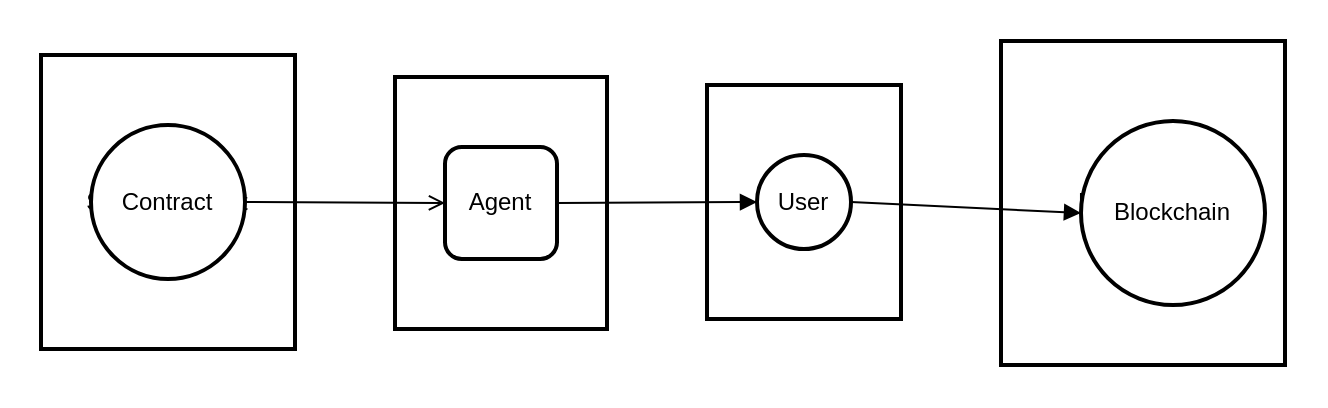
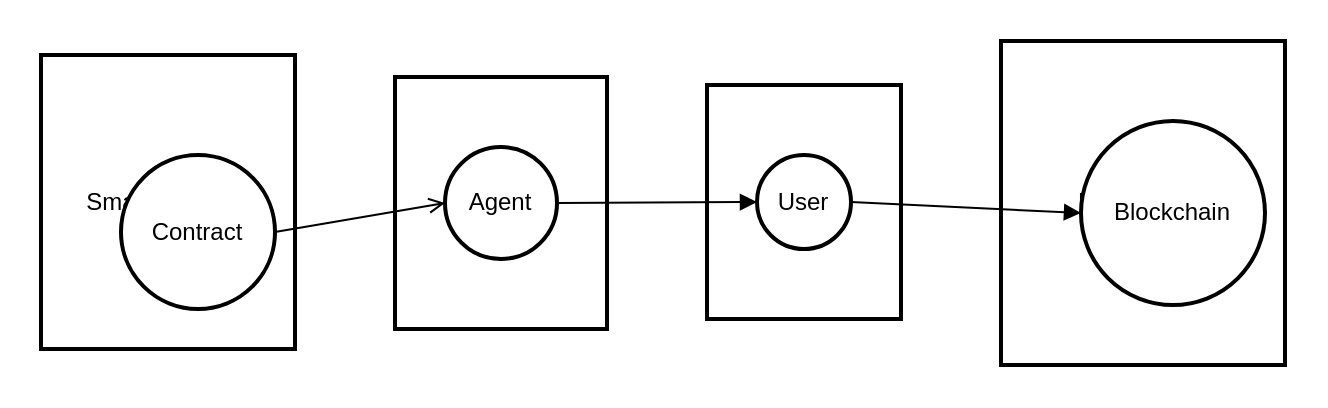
(168, 202) -> (198, 232)
(501, 203) -> (501, 203)
